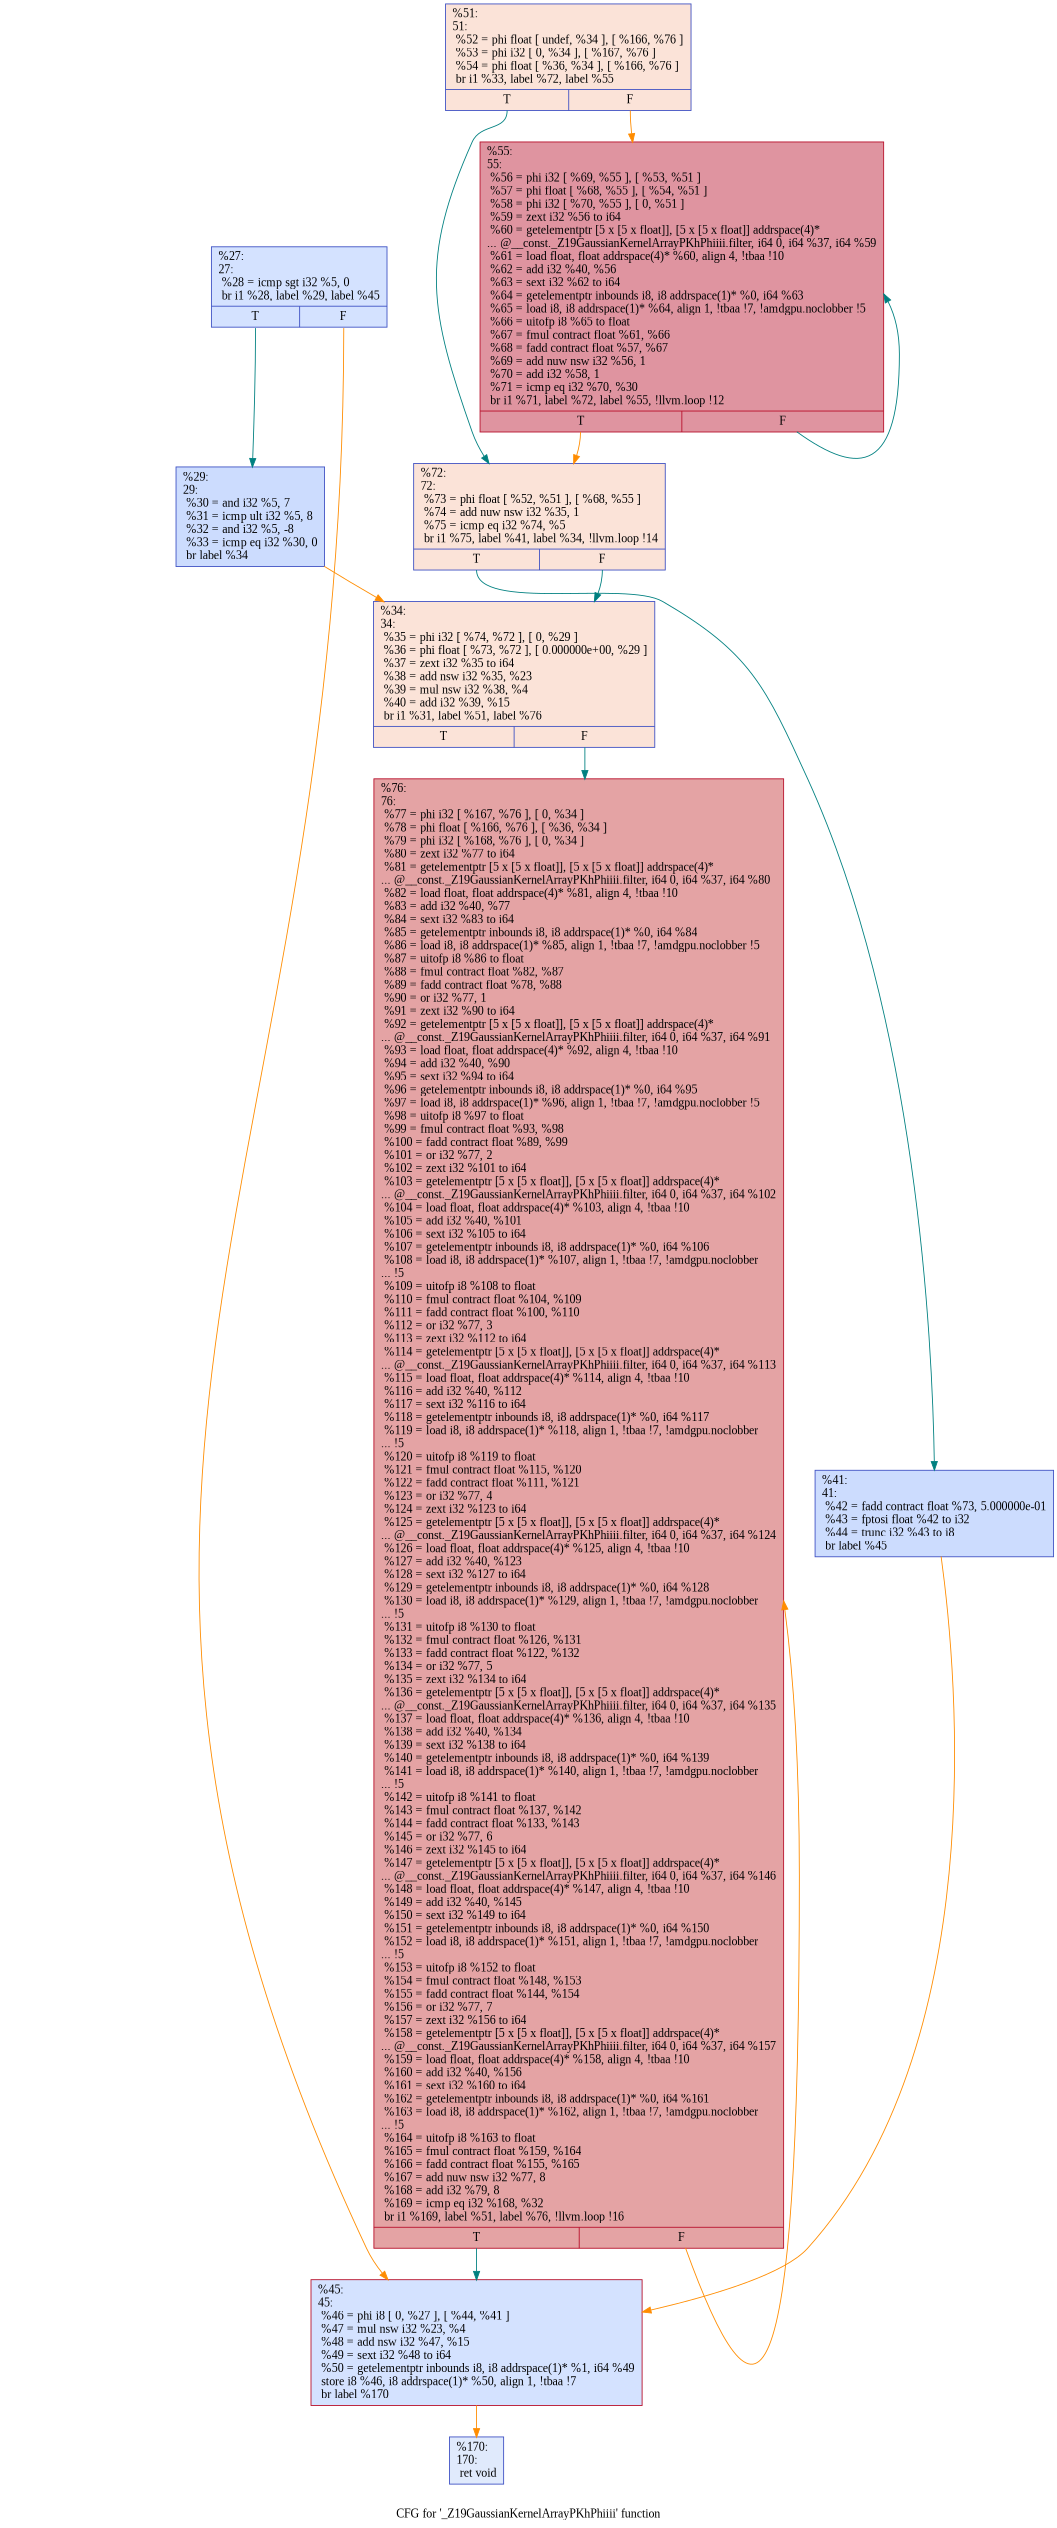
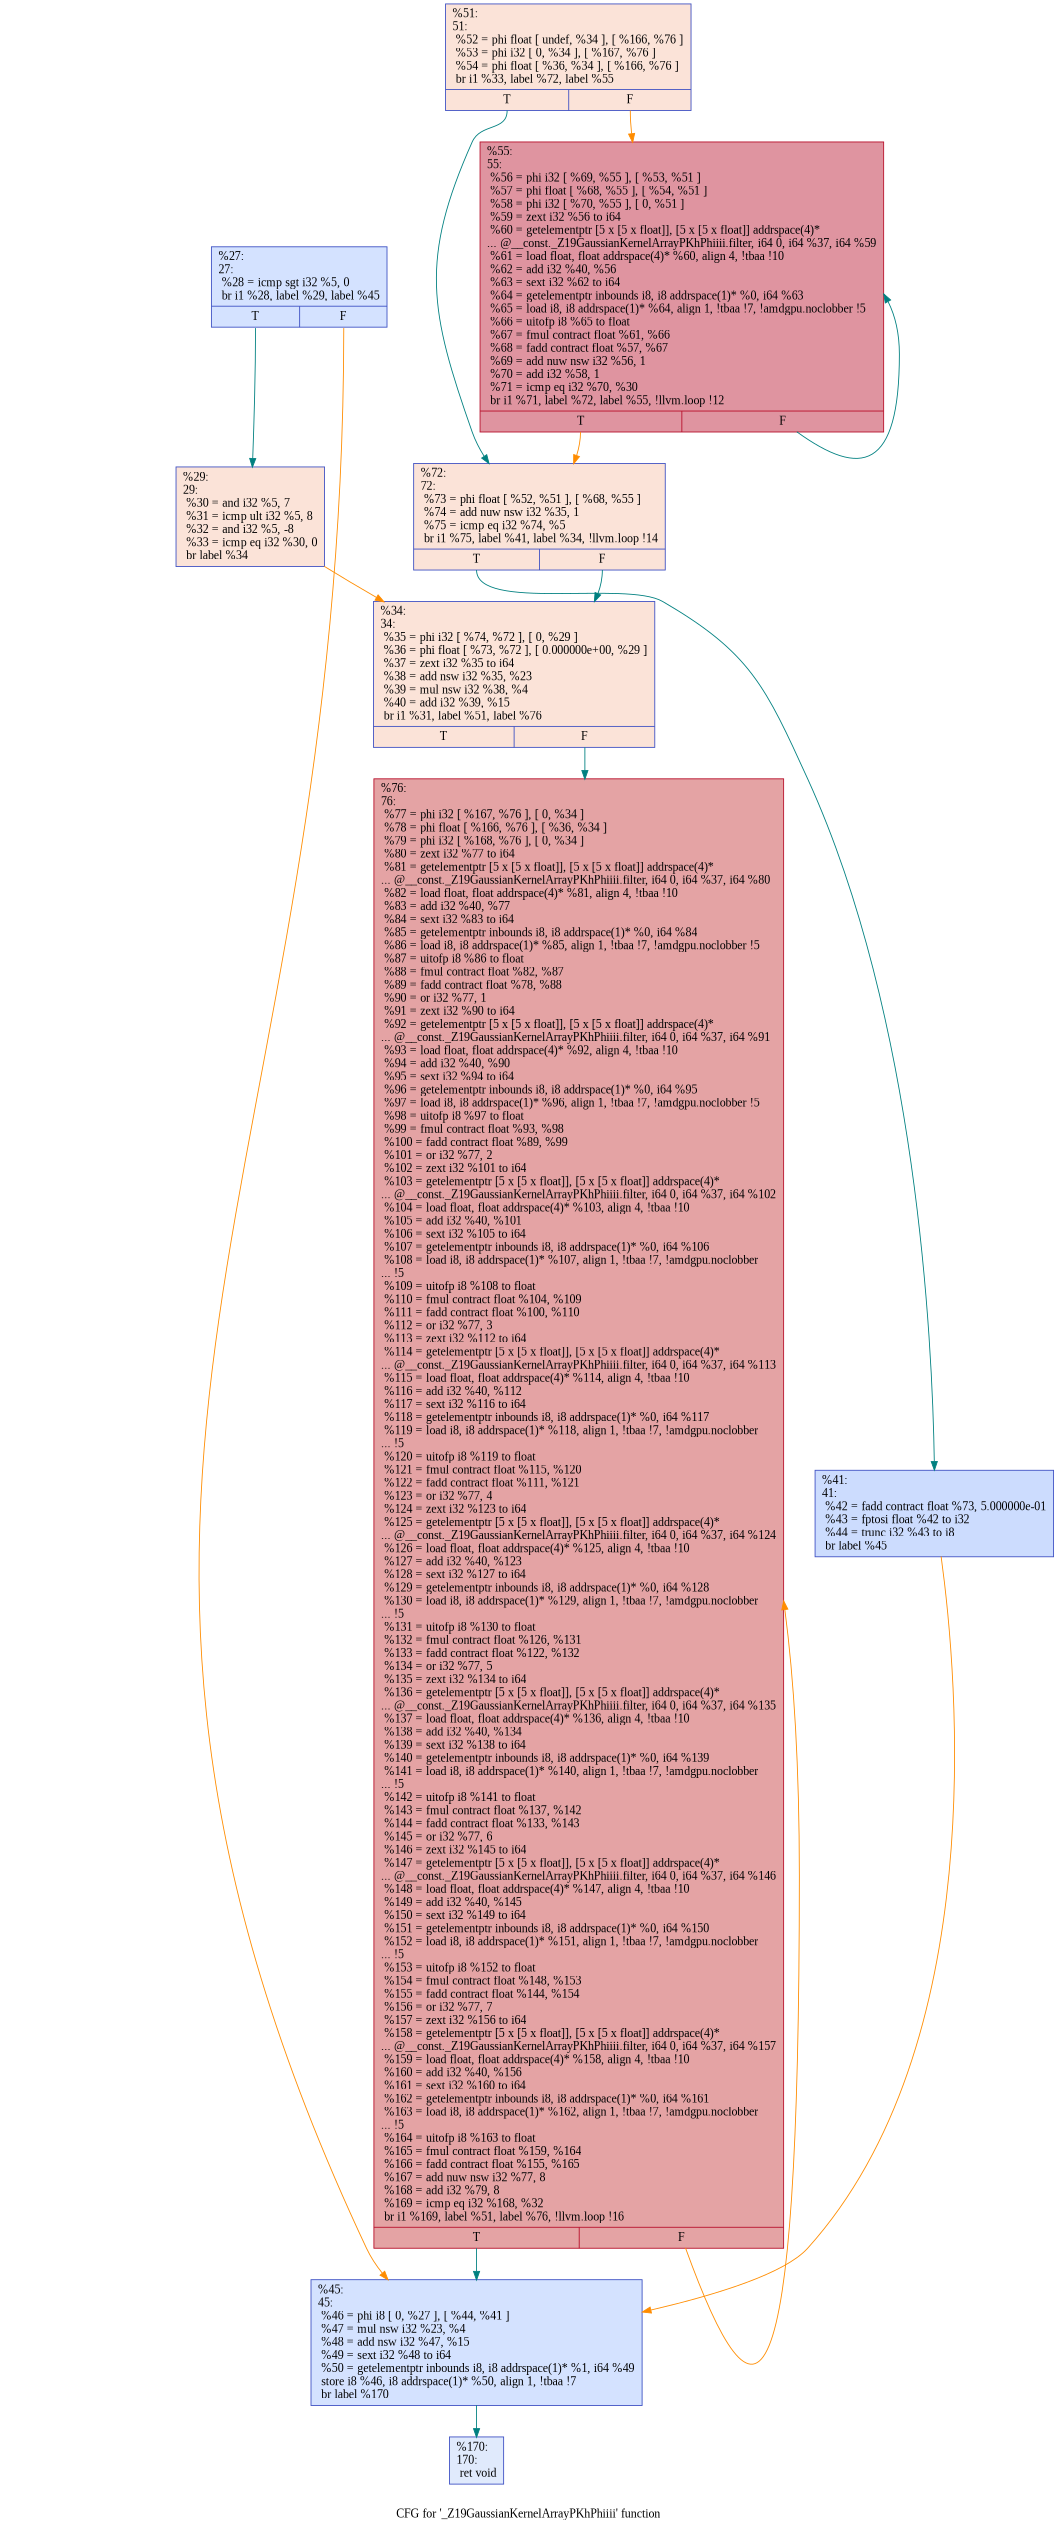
(250, 517) -> (250, 517)
(477, 2343) -> (477, 2343)
(477, 2417) -> (477, 2417)
